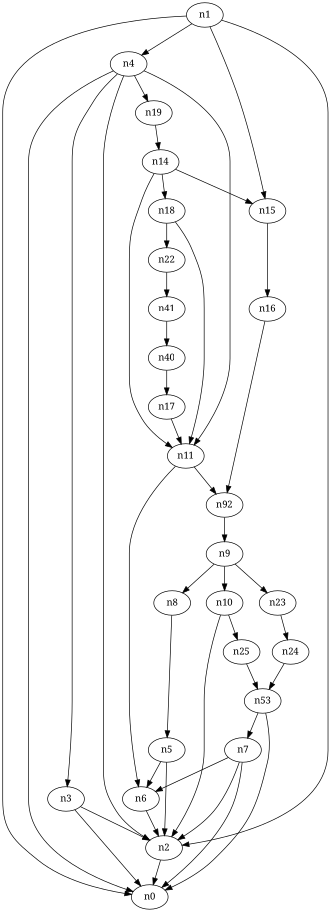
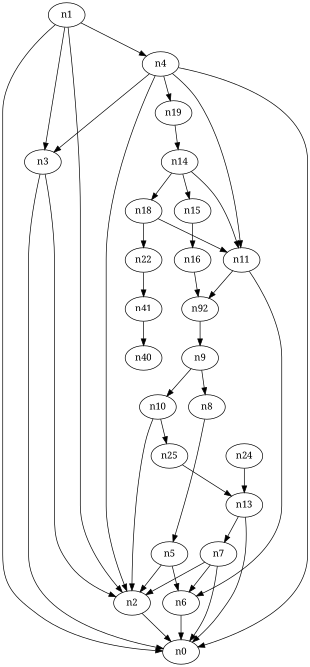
(242, 108) -> (55, 85)
(167, 407) -> none
(278, 603) -> none
(263, 701) -> (244, 505)
(151, 820) -> (181, 624)
